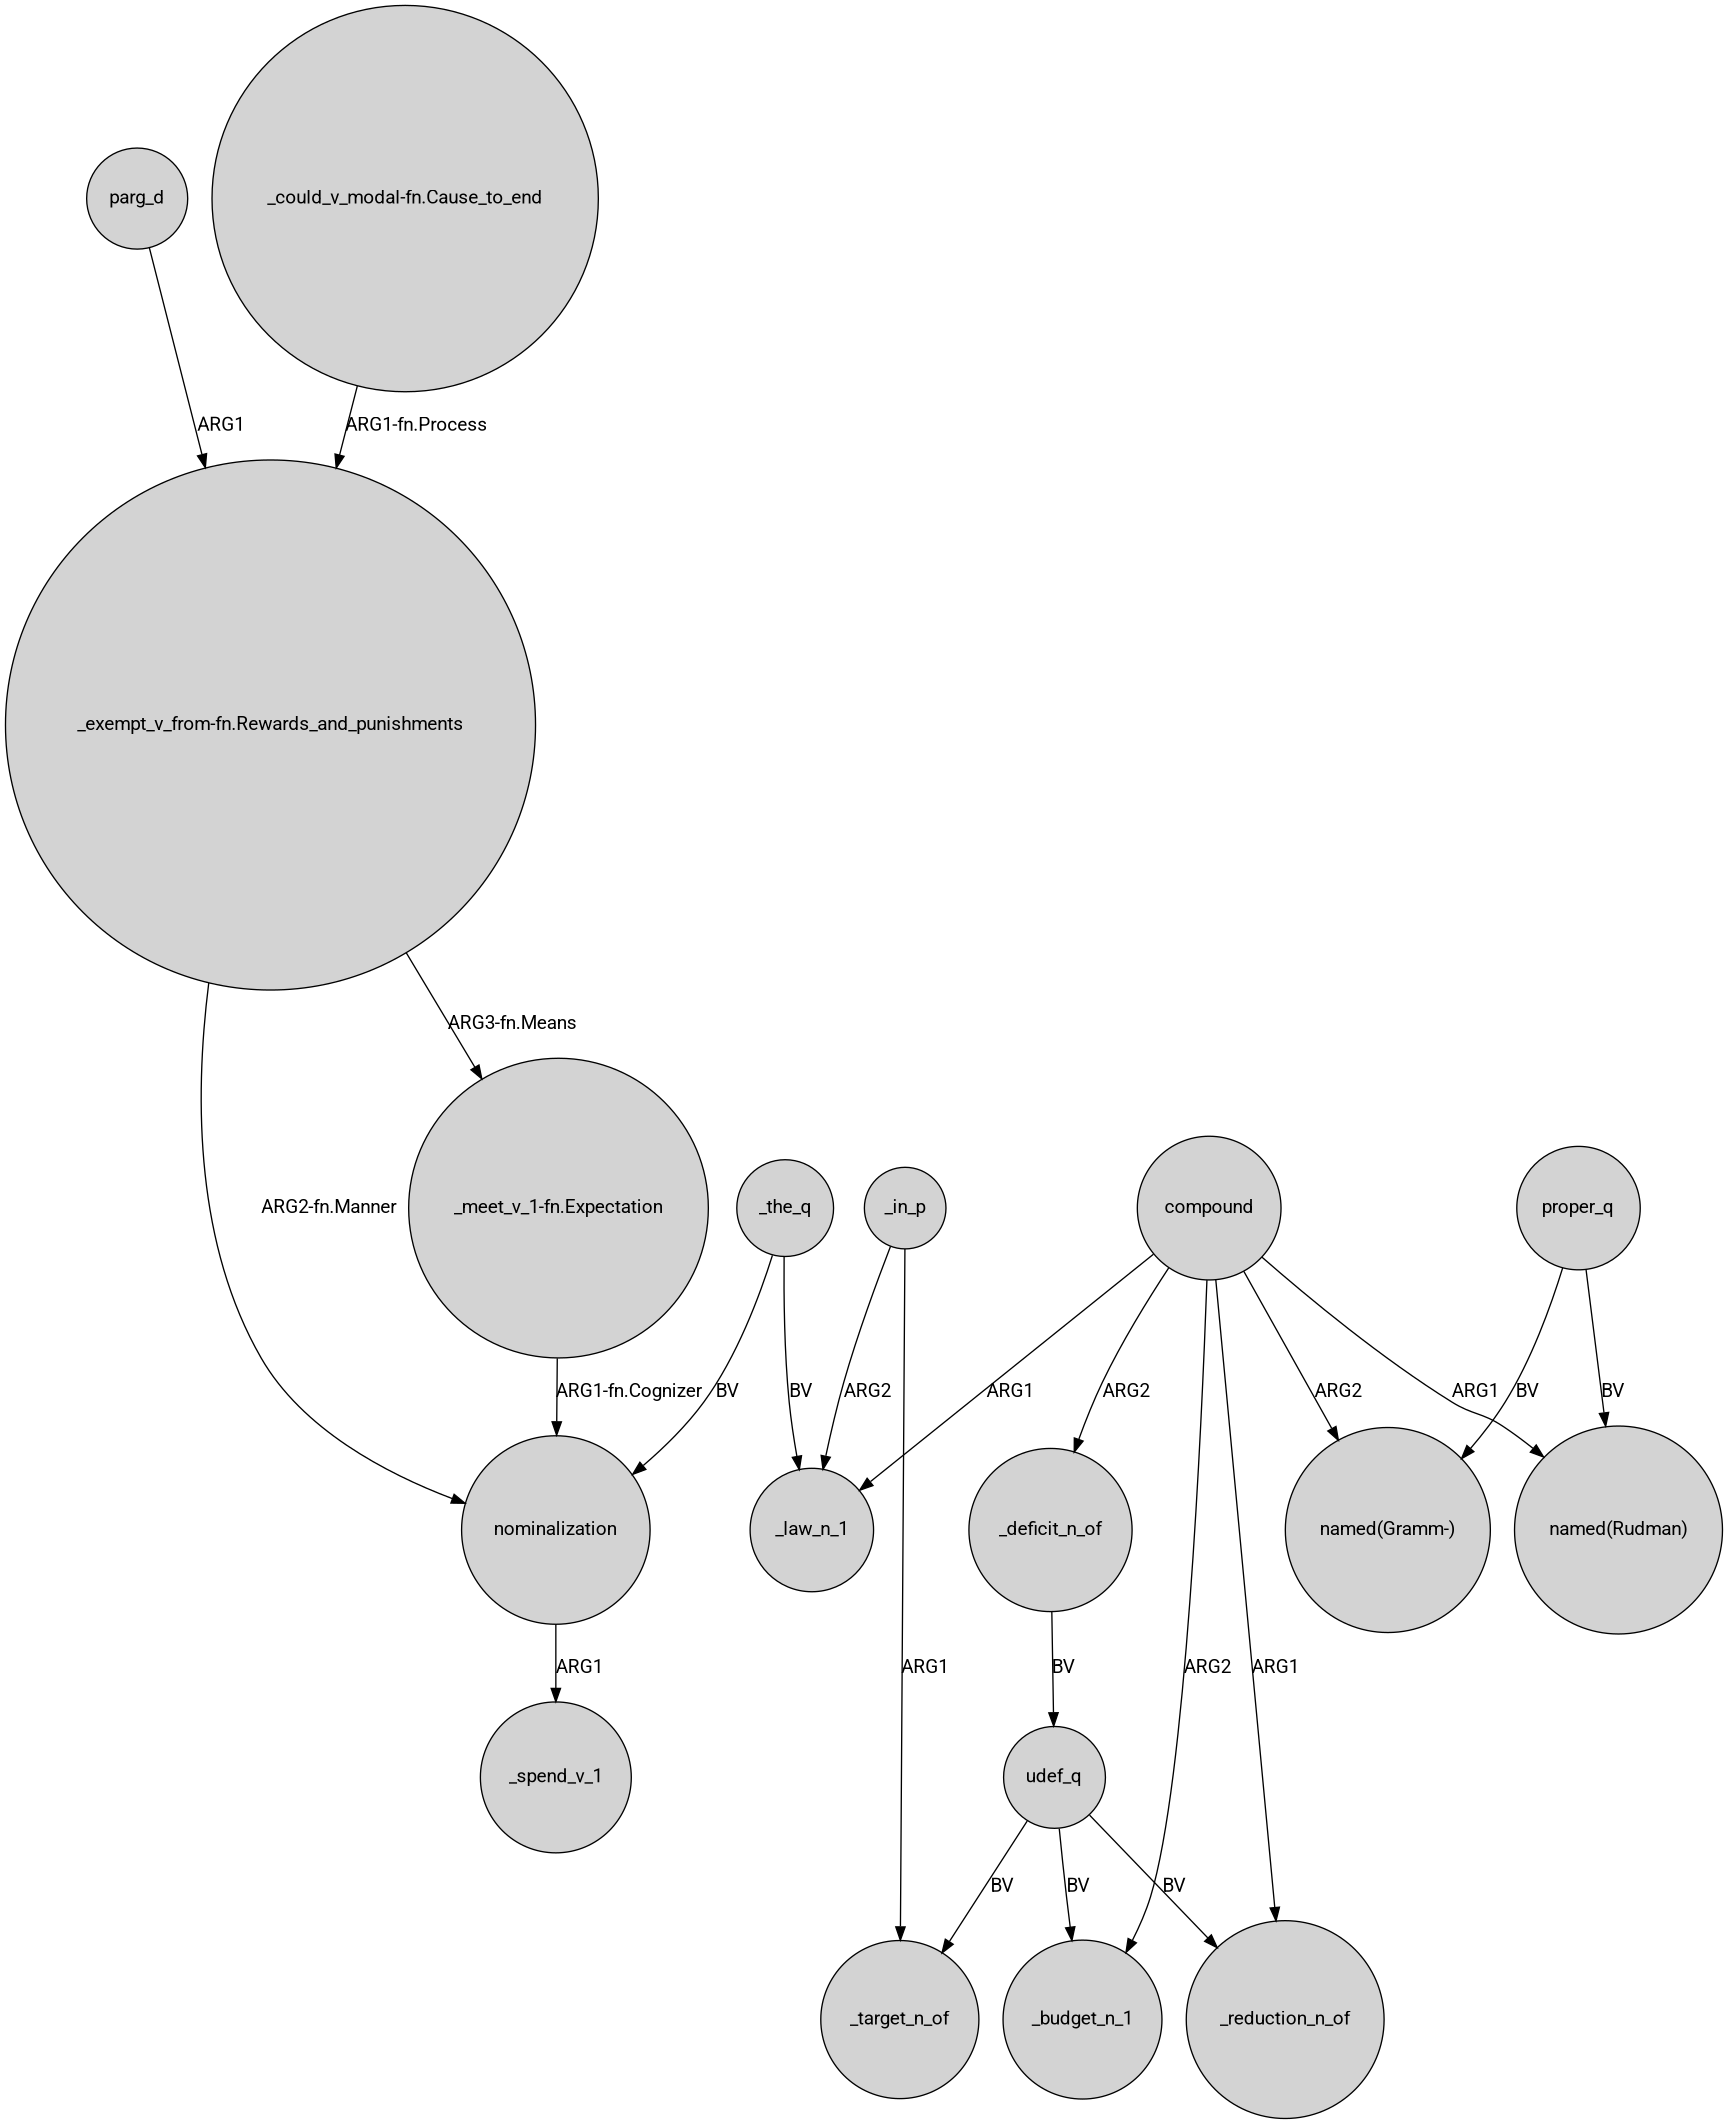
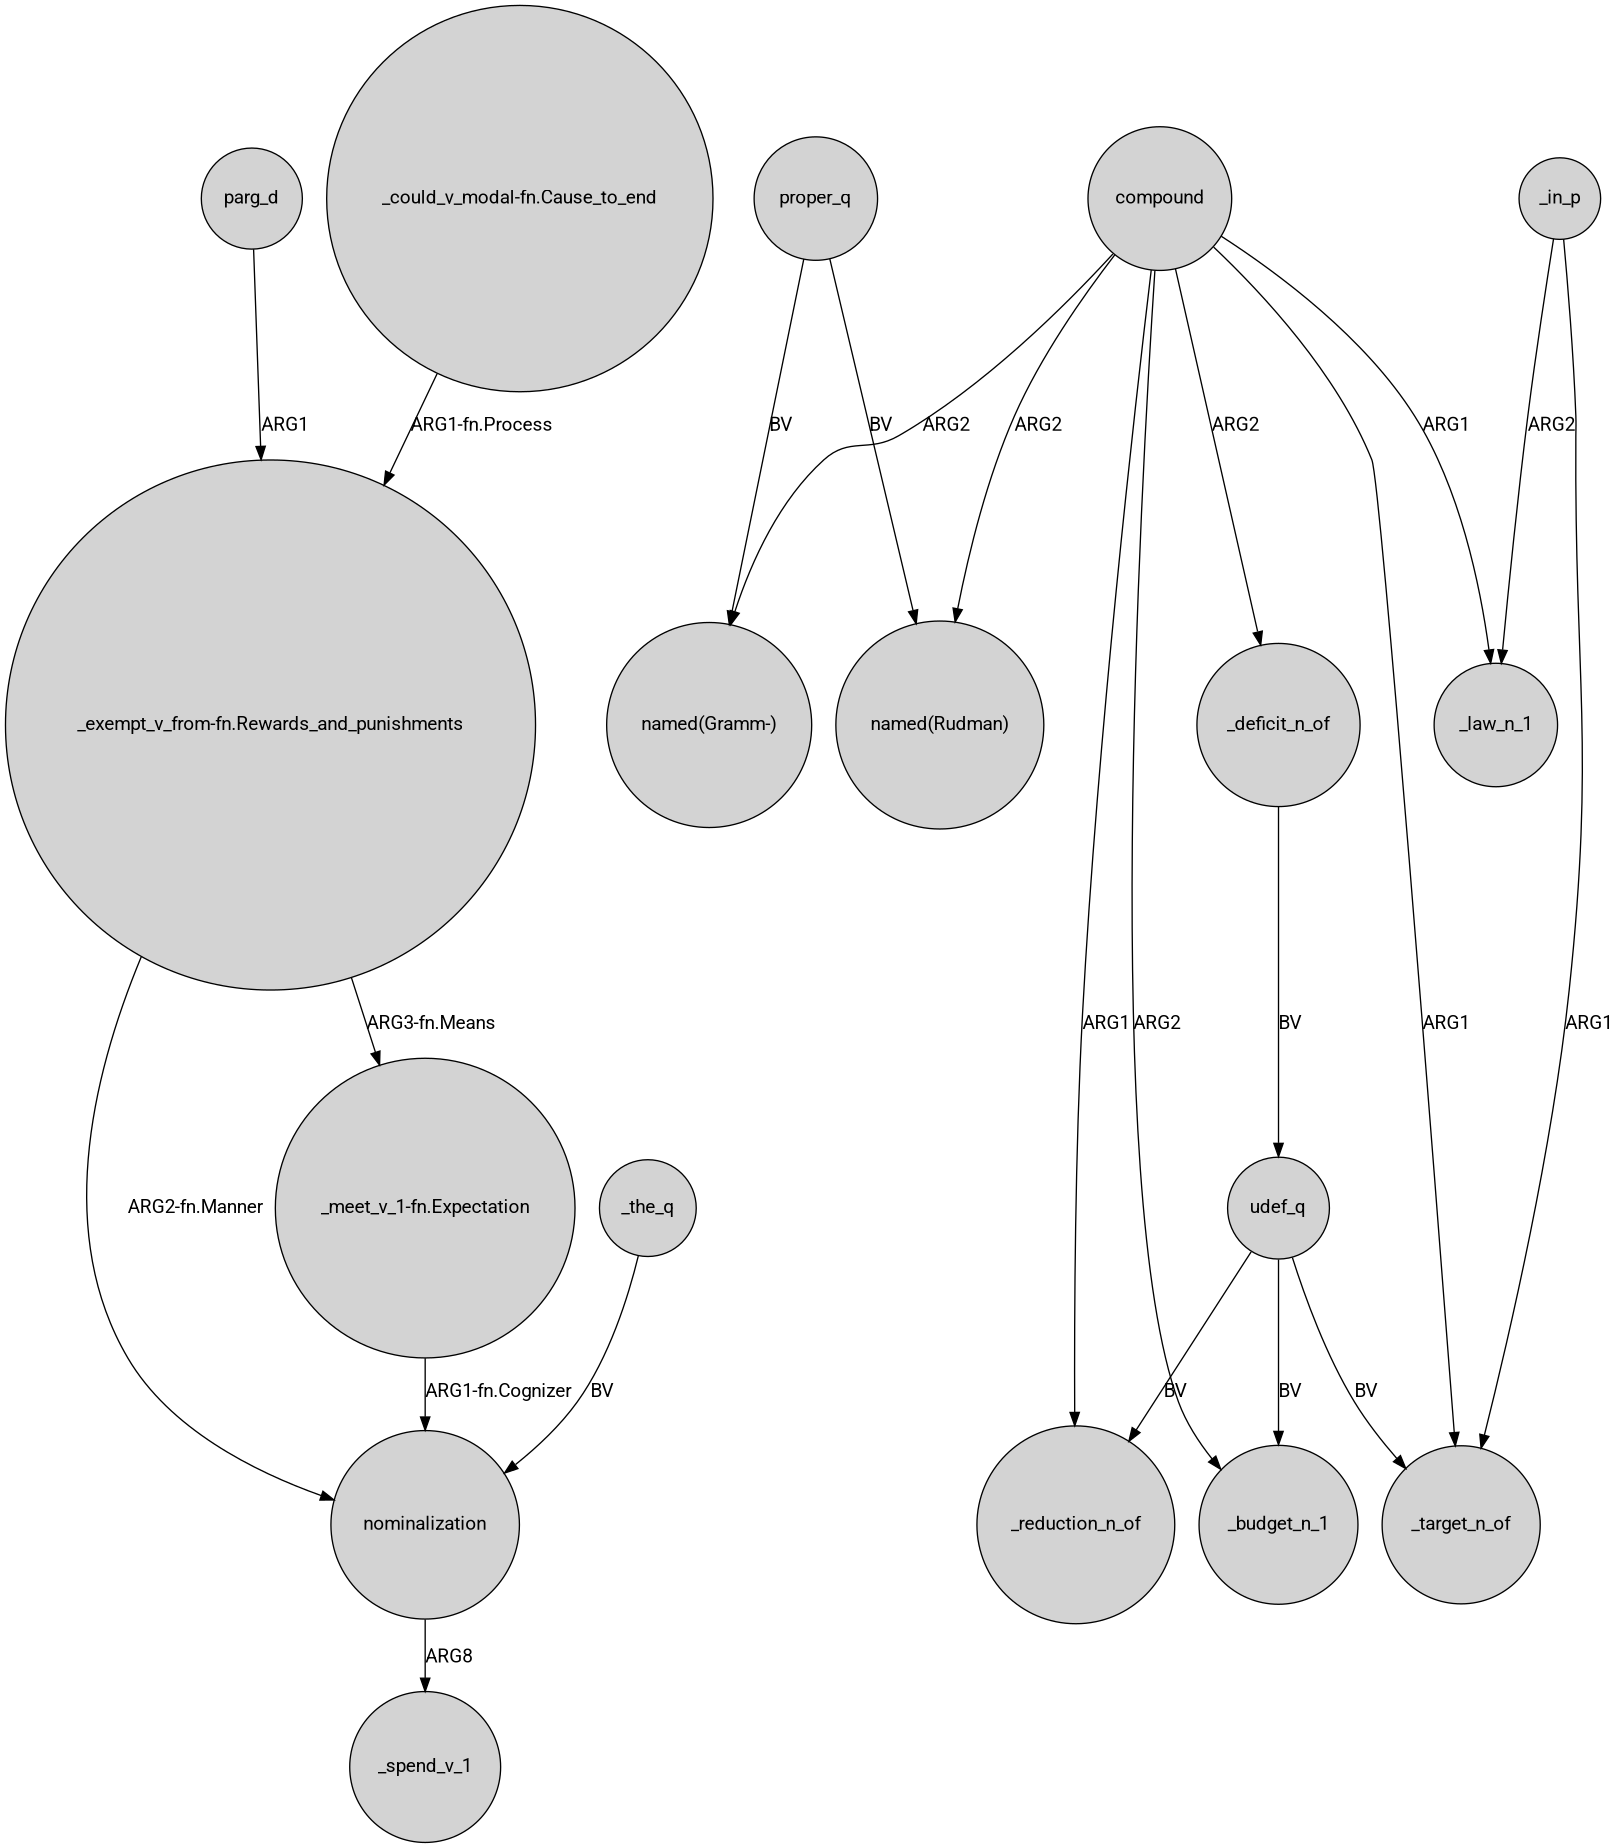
none -> (1405, 813)
(786, 1357) -> none
(1476, 1392) -> (1039, 426)
(580, 1668) -> (449, 1658)
